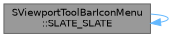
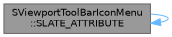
(77, 19) -> (77, 19)
